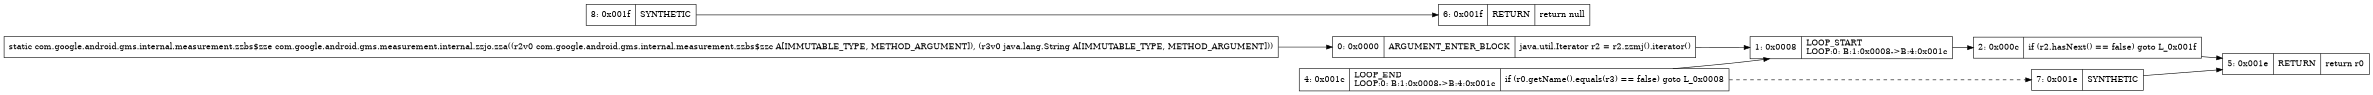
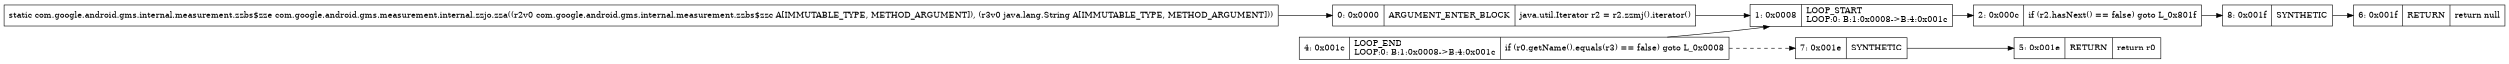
(2113, 47) -> (2113, 15)
(2209, 57) -> (2209, 15)
